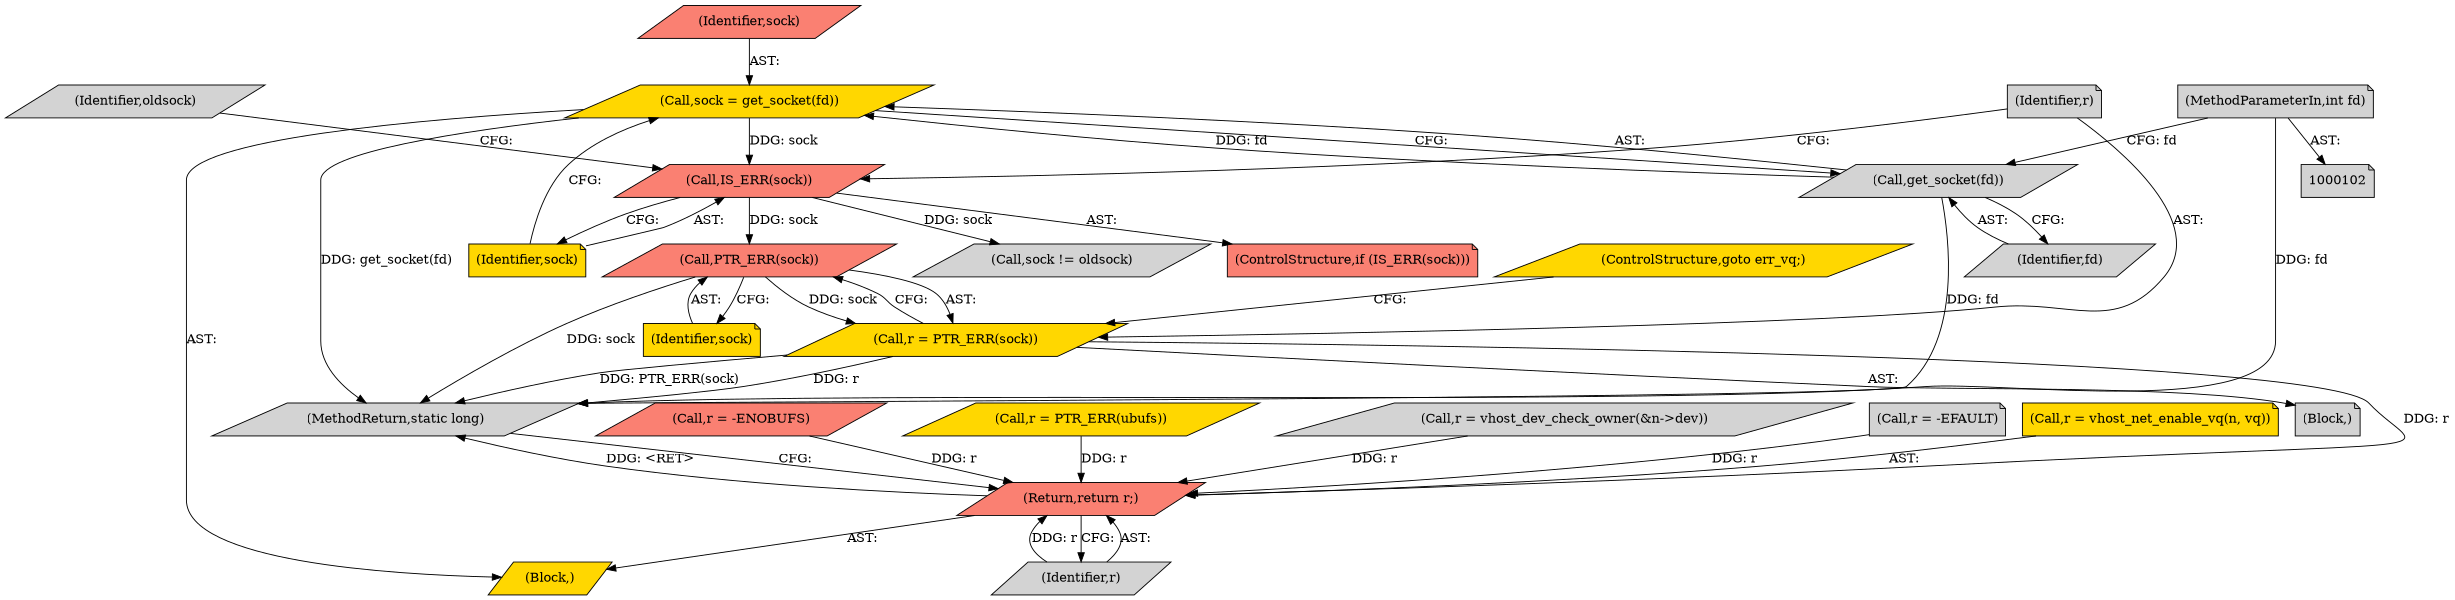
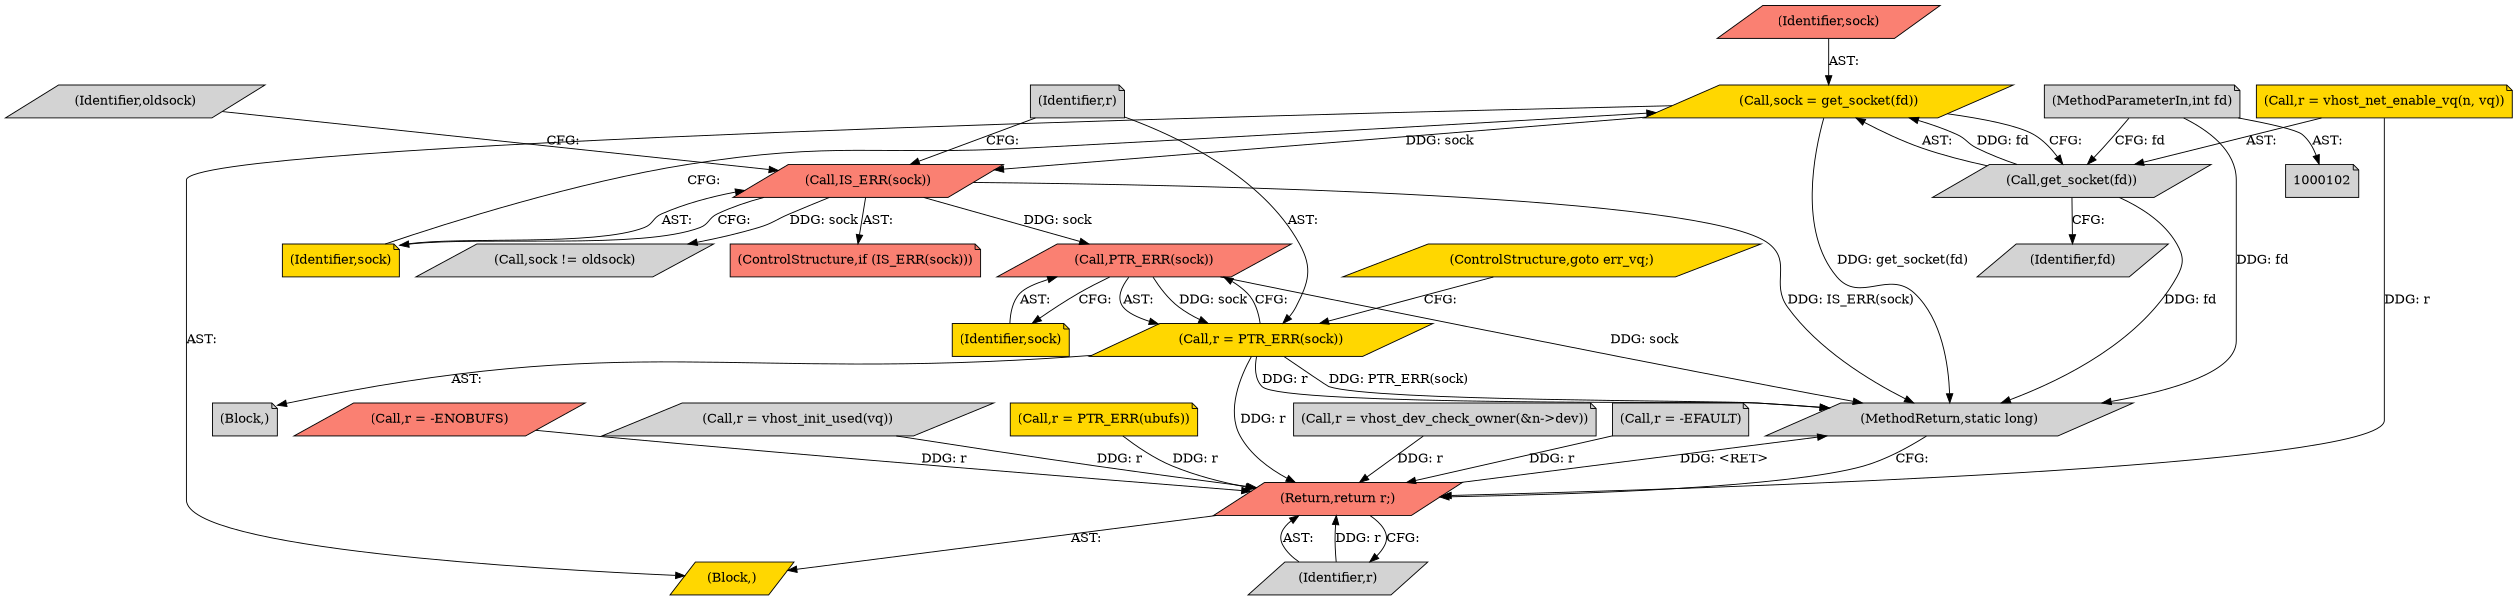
none -> (1483, 199)
(1979, 228) -> (2233, 140)
none -> (798, 419)
(1081, 419) -> (1104, 419)
(1565, 419) -> (1445, 419)
(1906, 459) -> (2407, 300)
